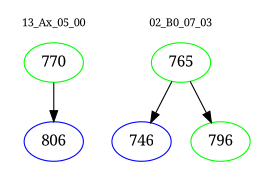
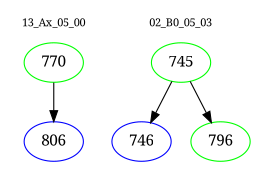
(181, 24) -> (181, 24)
(181, 63) -> (181, 63)
